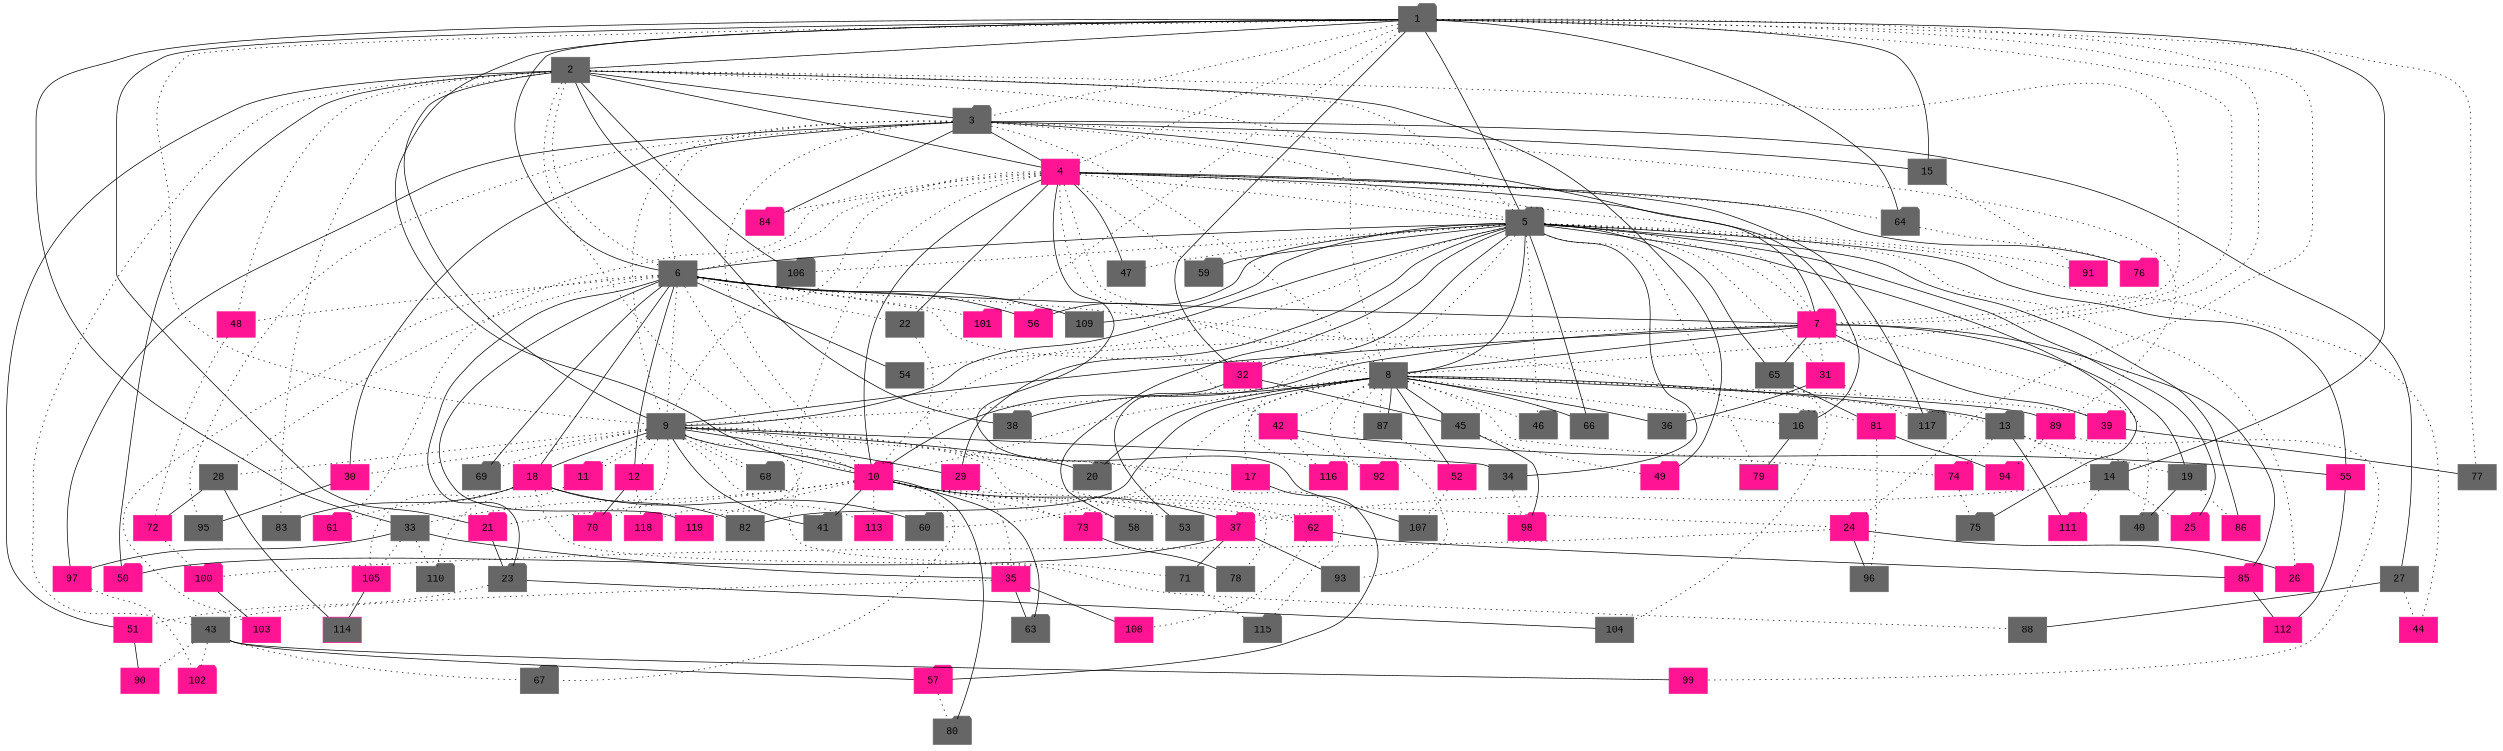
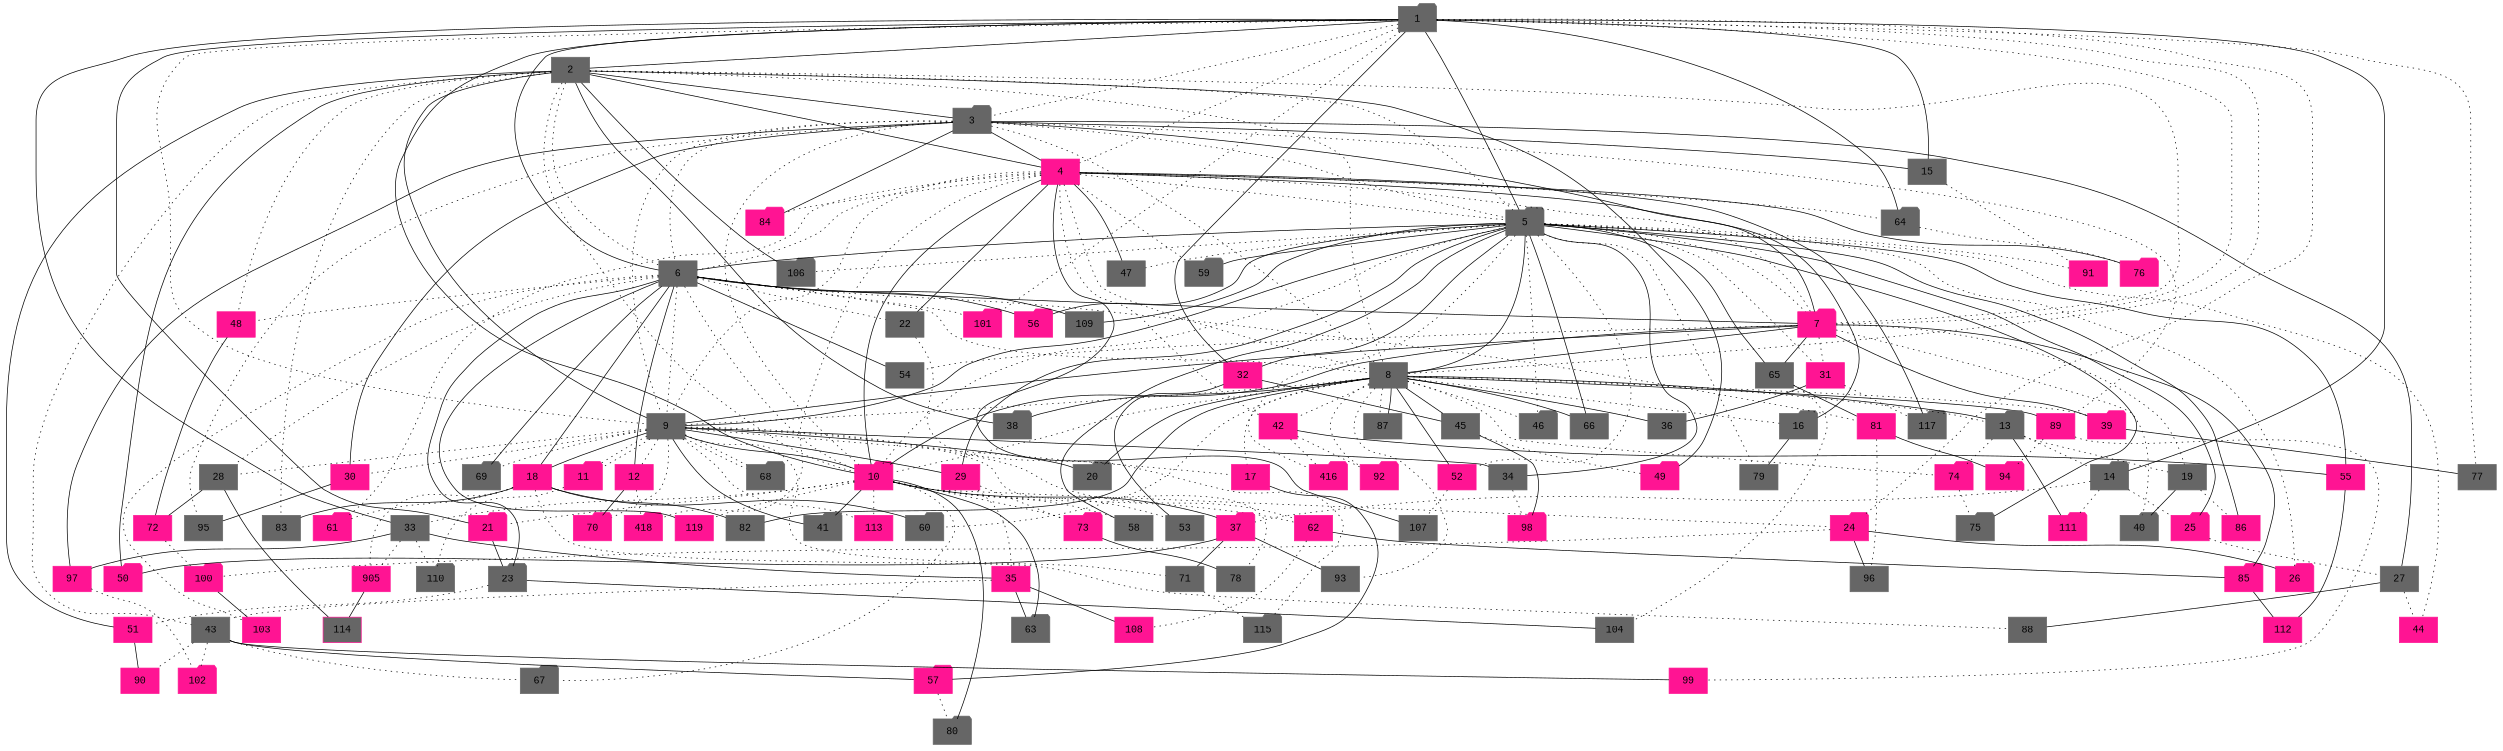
(2032, 352) -> (2032, 352)
(186, 419) -> (186, 419)
(1420, 452) -> (1630, 398)
(1328, 477) -> (1328, 477)
(1759, 477) -> (1759, 477)
(643, 528) -> (643, 528)
none -> (2290, 558)
(371, 579) -> (371, 579)
